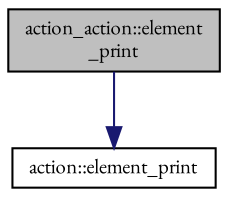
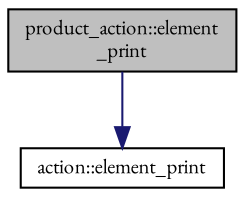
(114, 40) -> (122, 40)
